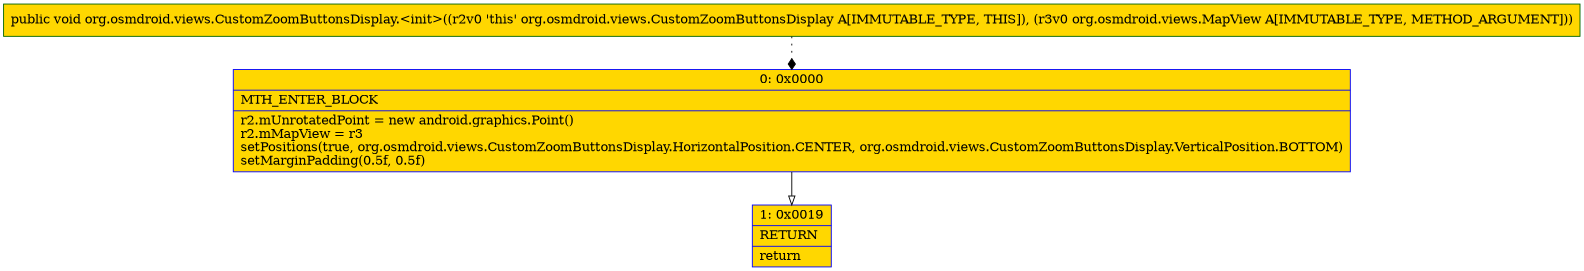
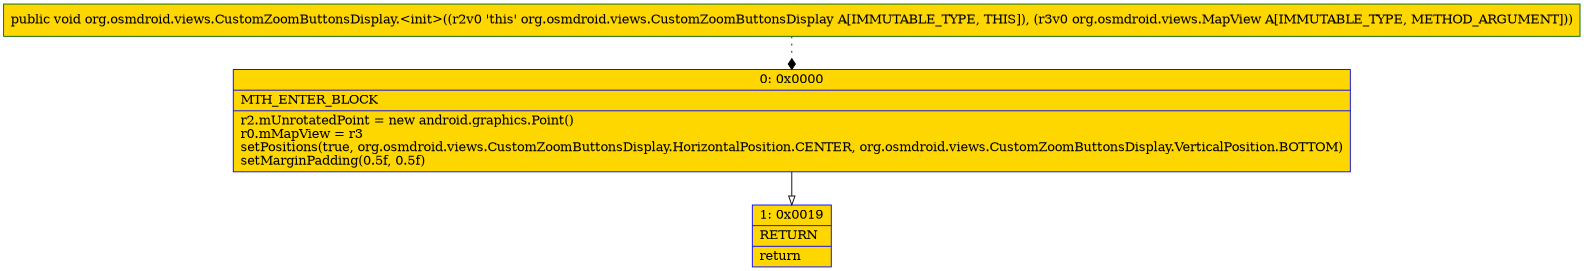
(302, 134) -> (302, 134)
